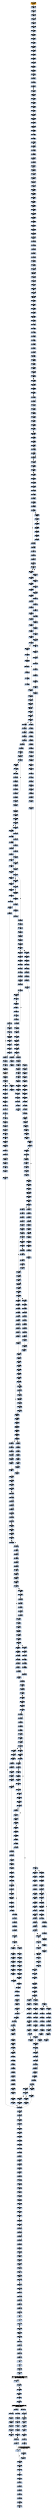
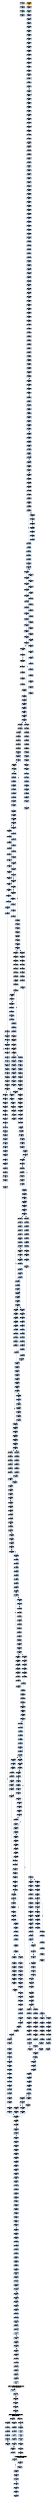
none -> (20, 1069)
(20, 2491) -> none
